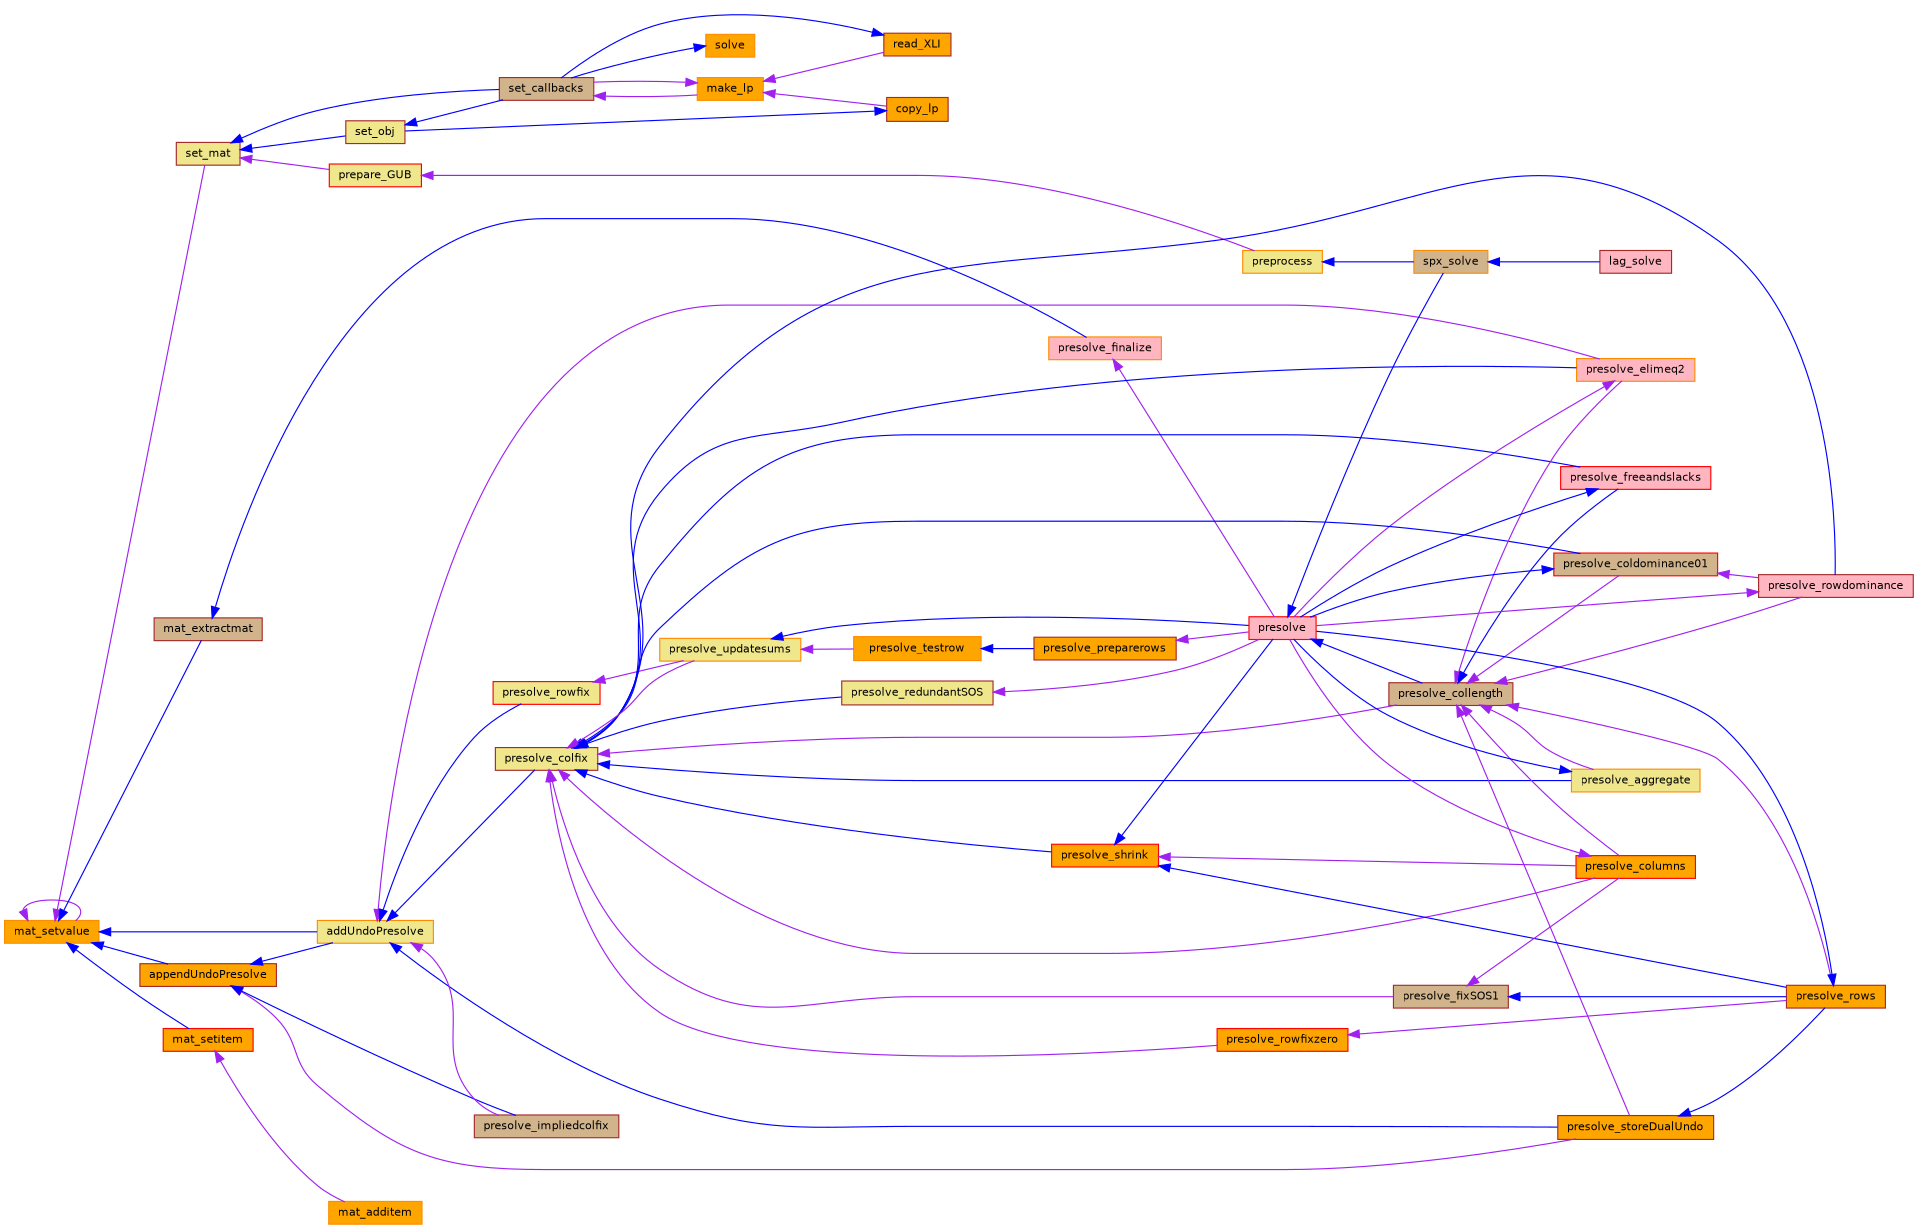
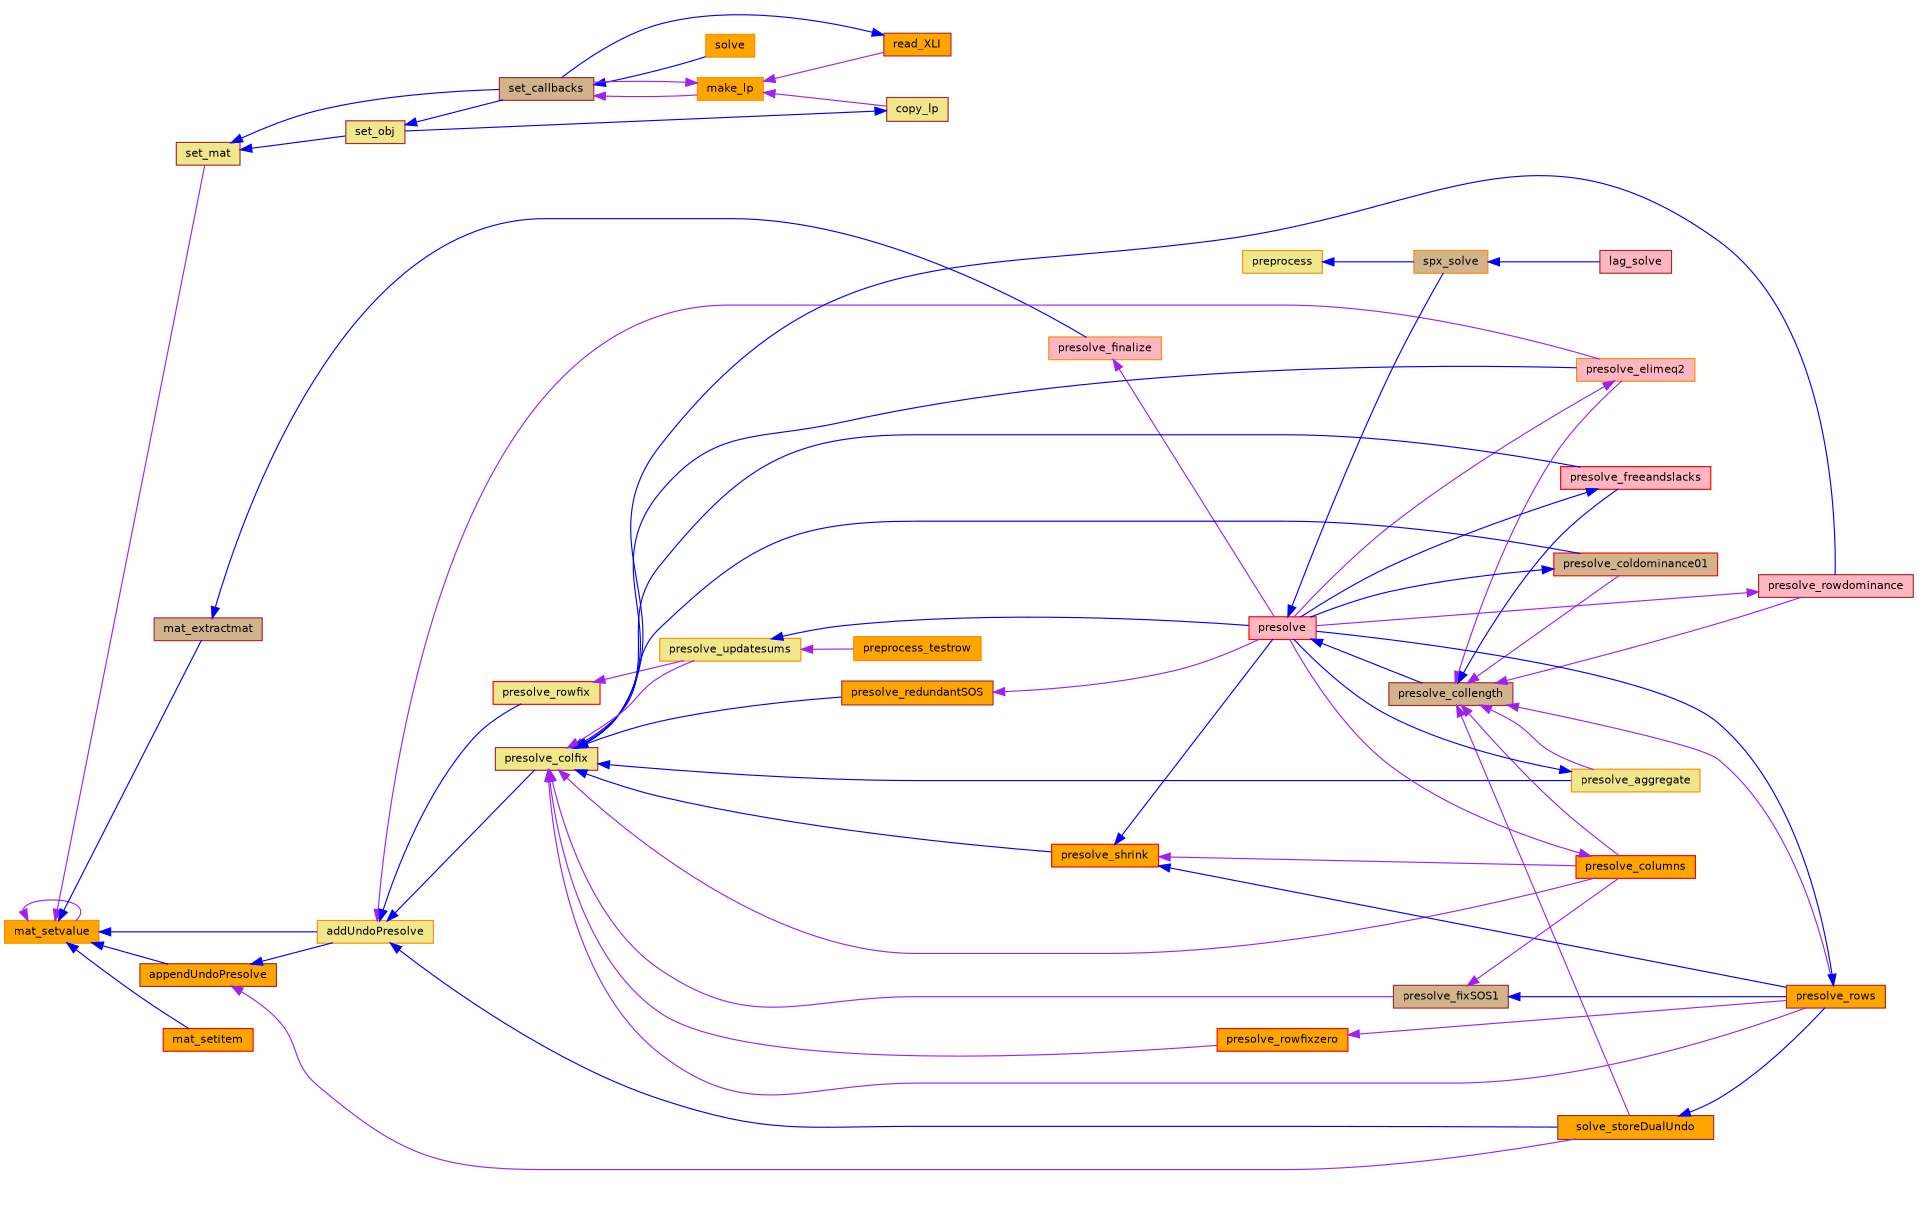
(632, 61) -> (656, 71)
(917, 109) -> (917, 109)
(375, 175) -> none
(1744, 576) -> none
(917, 649) -> (917, 649)
(1105, 649) -> none
(917, 693) -> (917, 693)
(1004, 737) -> (1082, 1083)
(547, 1126) -> none
(1636, 1127) -> (1636, 1127)
(375, 1213) -> none
